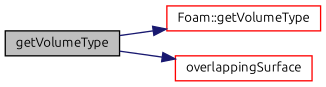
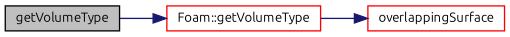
(141, 54) -> (337, 18)
